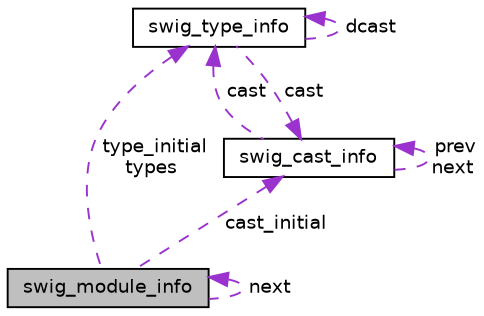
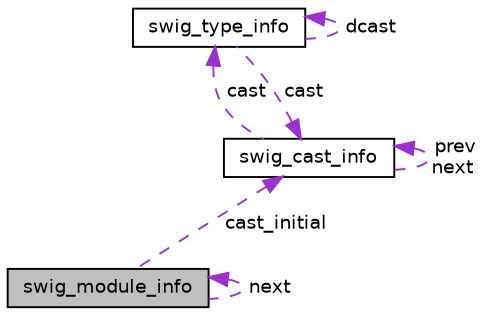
(93, 148) -> none
